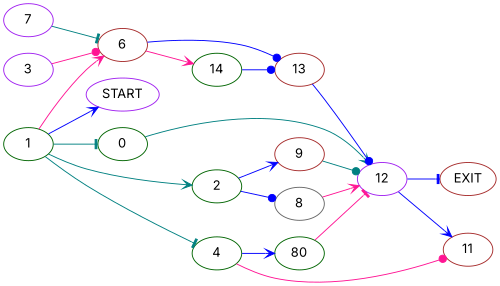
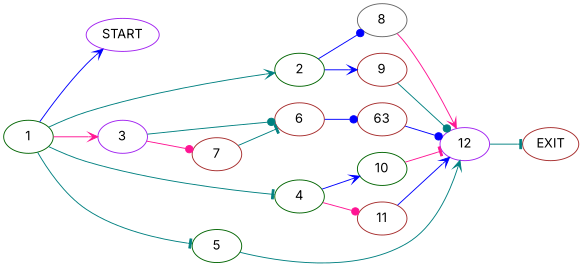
(28, 20) -> (217, 154)
(72, 58) -> (207, 128)
(217, 70) -> none
(300, 70) -> (382, 119)
(65, 93) -> (71, 137)
(123, 144) -> (217, 246)
none -> (166, 145)
(421, 179) -> (504, 144)
(422, 211) -> (420, 184)
(300, 253) -> (382, 169)
